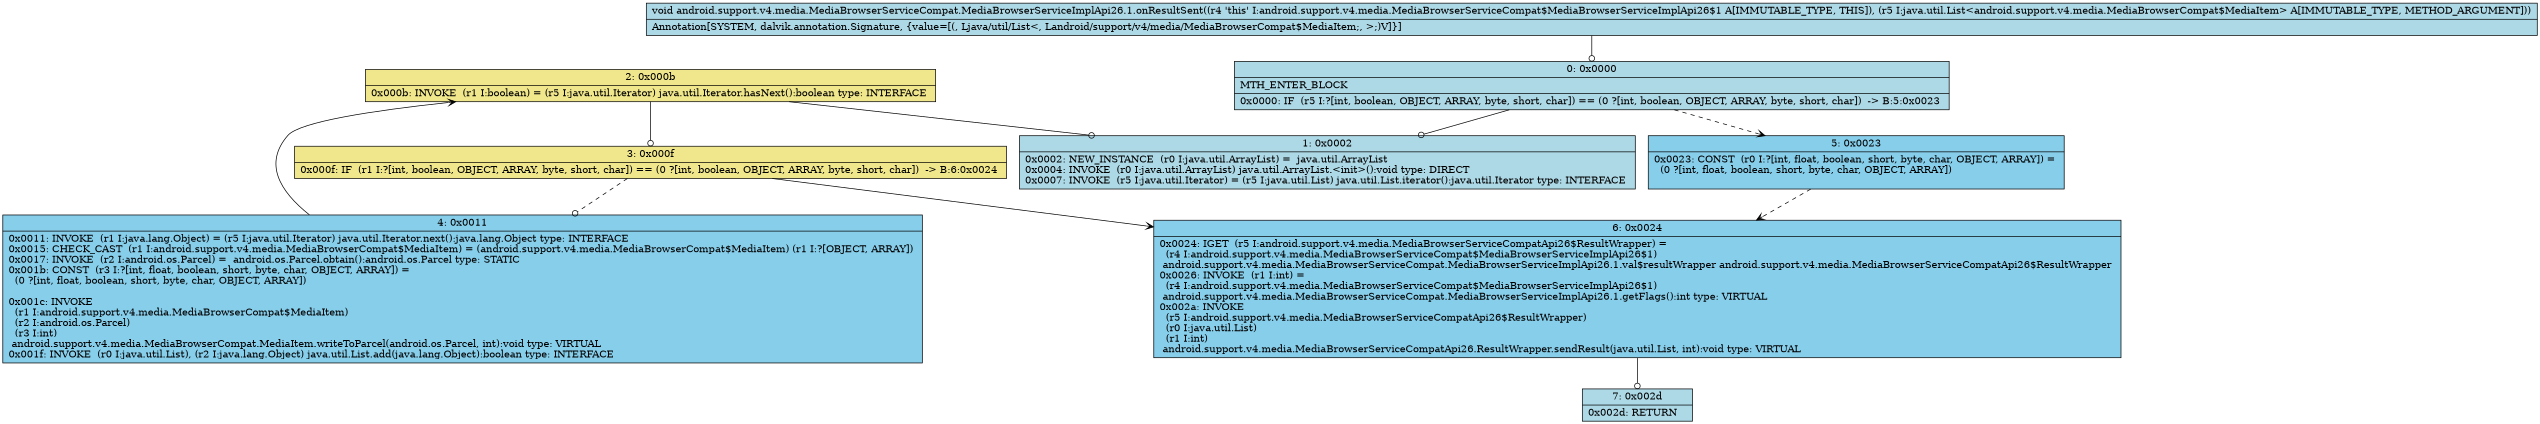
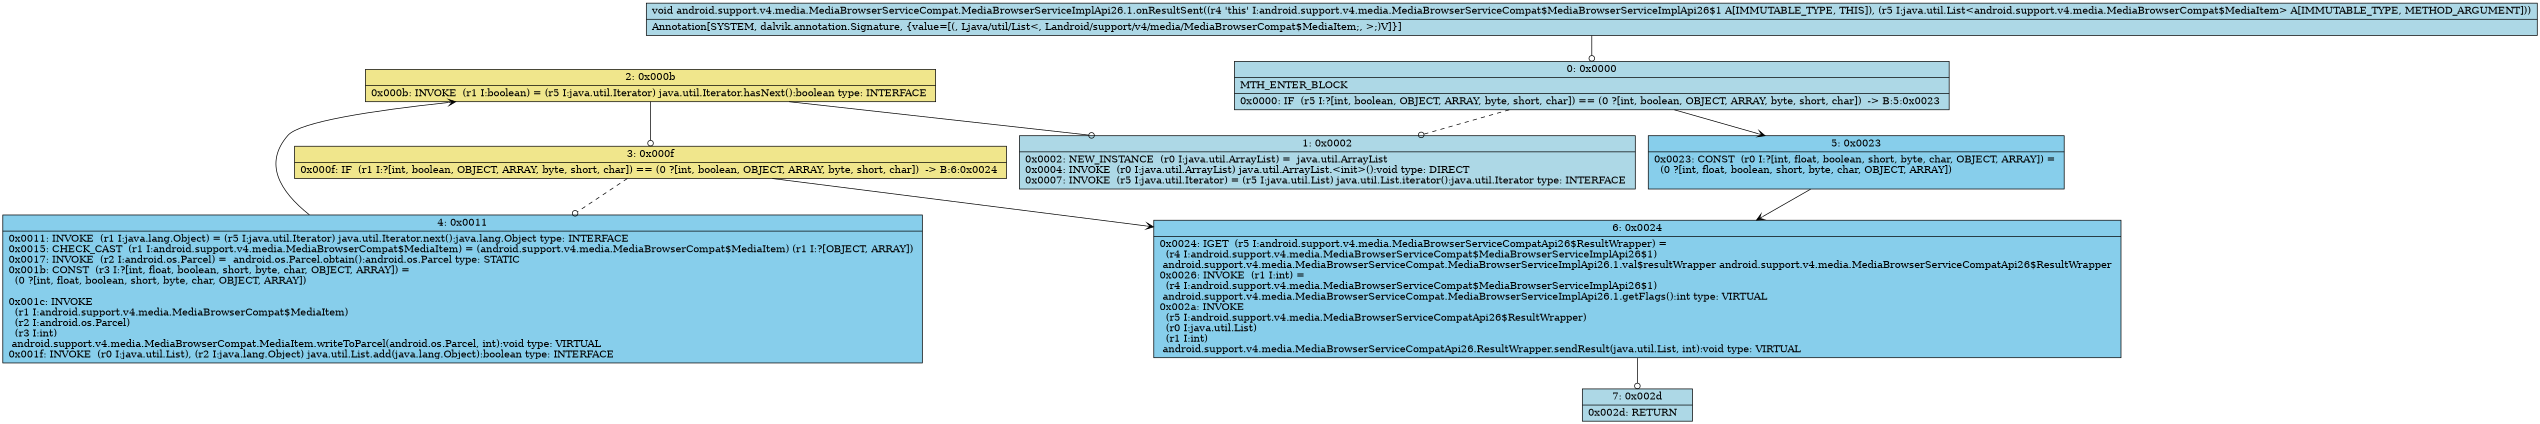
(1467, 122) -> (1467, 122)
(1716, 122) -> (1716, 122)
(1787, 203) -> (1787, 203)
